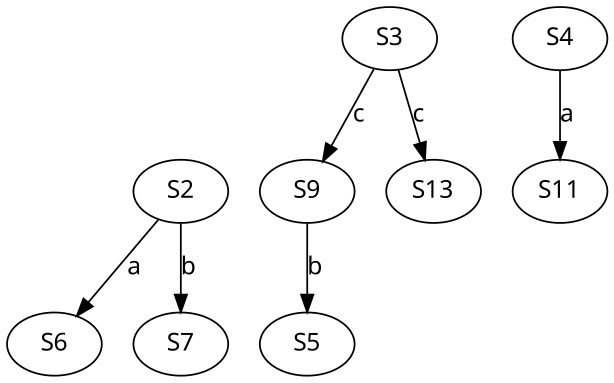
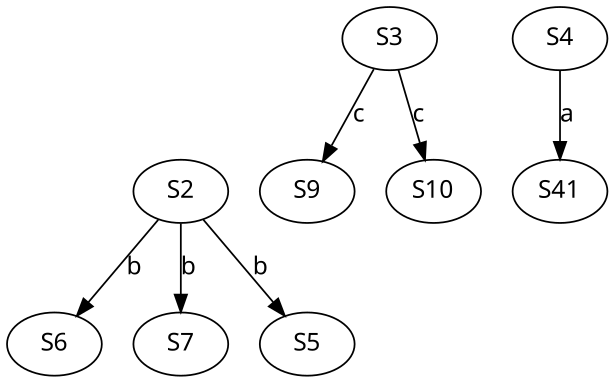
(434, 191) -> (434, 191)
(560, 191) -> (560, 191)
(307, 259) -> (238, 261)
(134, 268) -> (134, 268)
